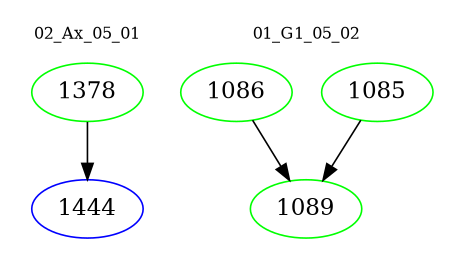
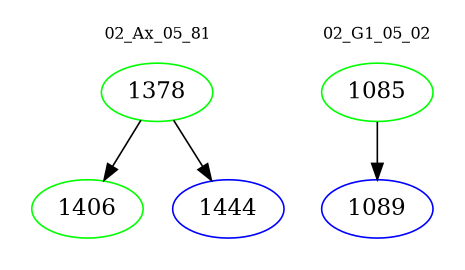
(87, 35) -> (158, 35)
(307, 35) -> (377, 35)
(236, 92) -> none
none -> (87, 209)
(306, 209) -> (377, 209)
